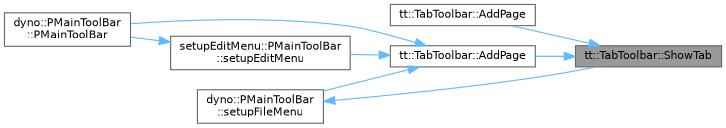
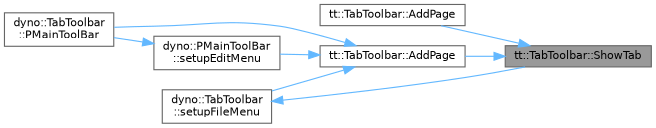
(67, 30) -> (59, 30)
(260, 53) -> (217, 53)
(260, 107) -> (217, 107)
